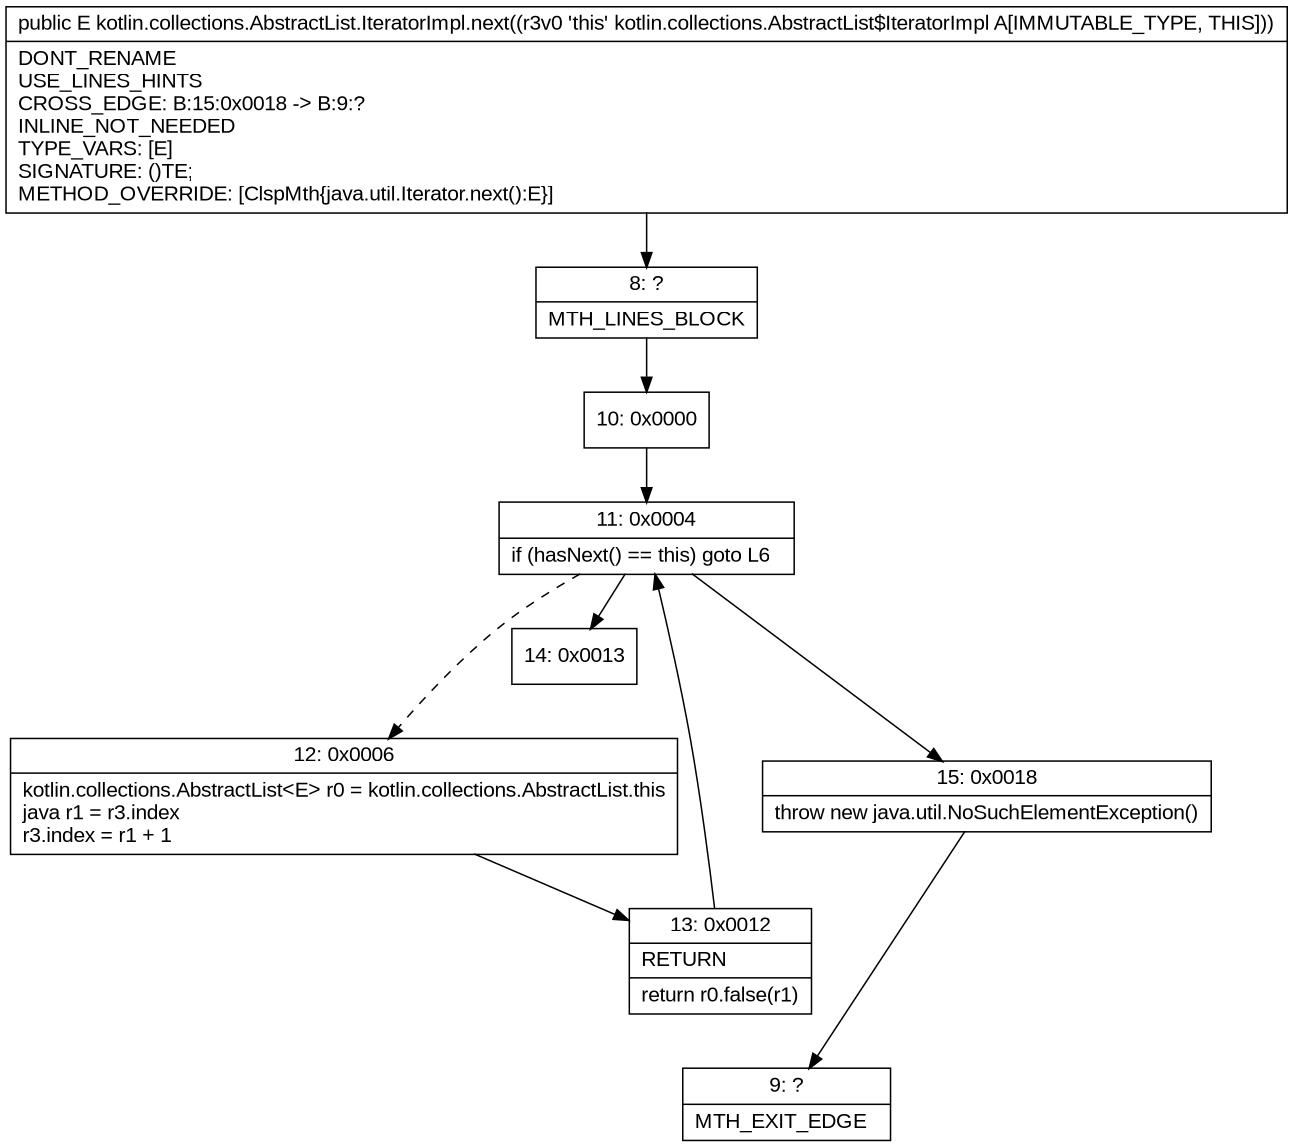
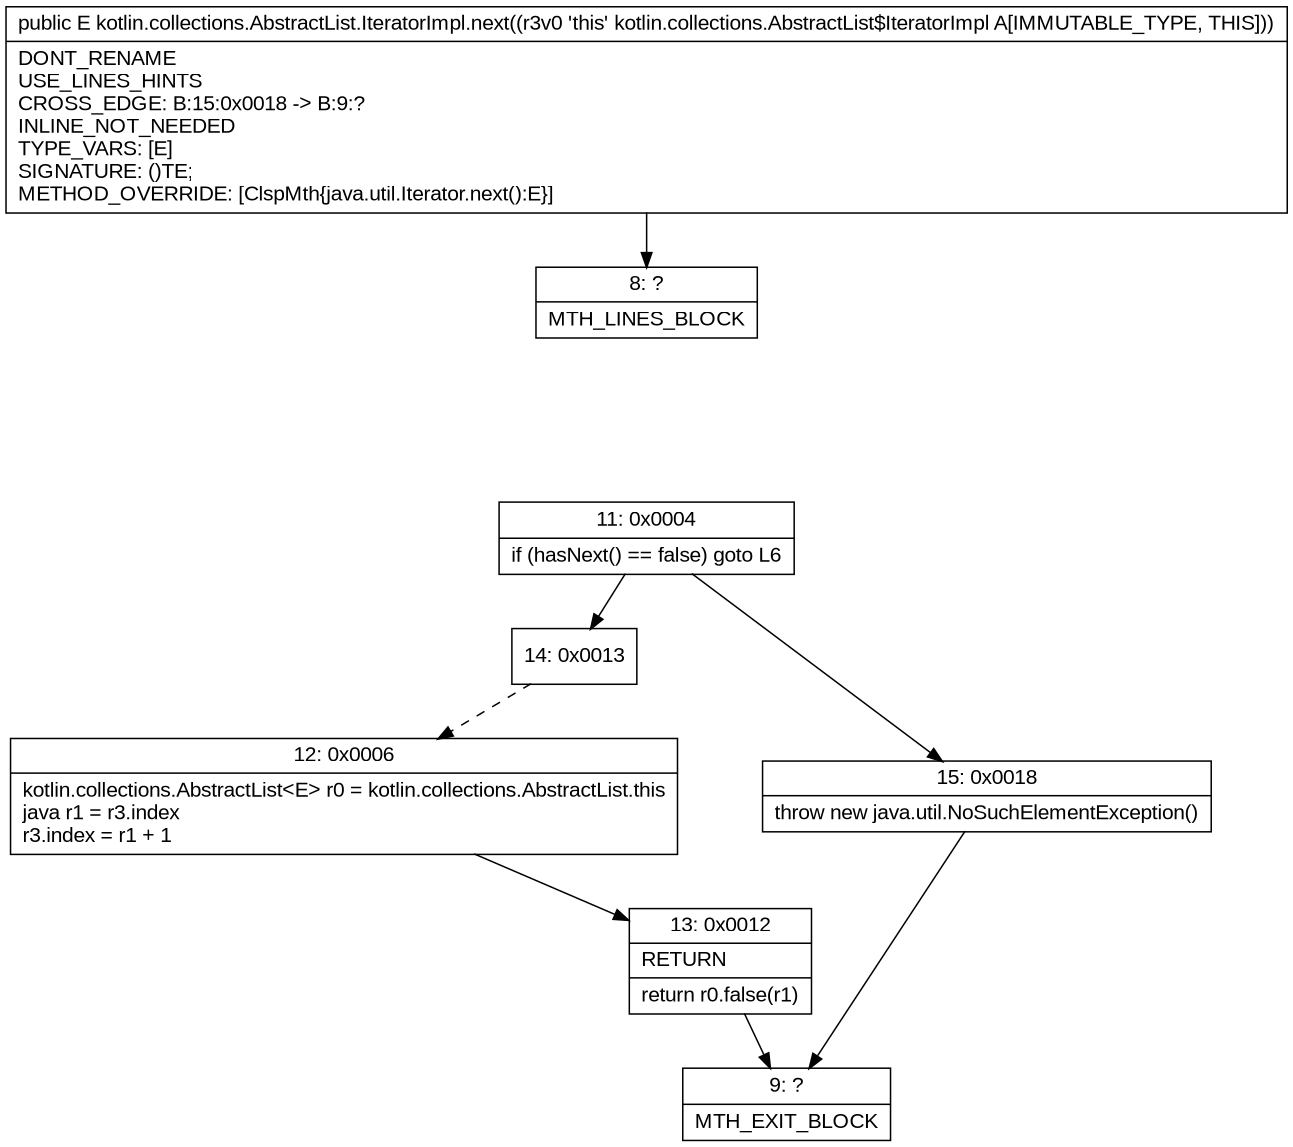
(647, 420) -> none
(641, 556) -> (647, 556)
(482, 642) -> (491, 708)
(692, 748) -> (754, 1034)
(781, 1122) -> (787, 1122)
